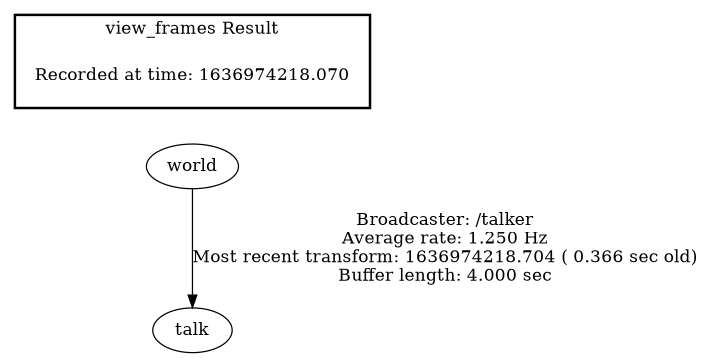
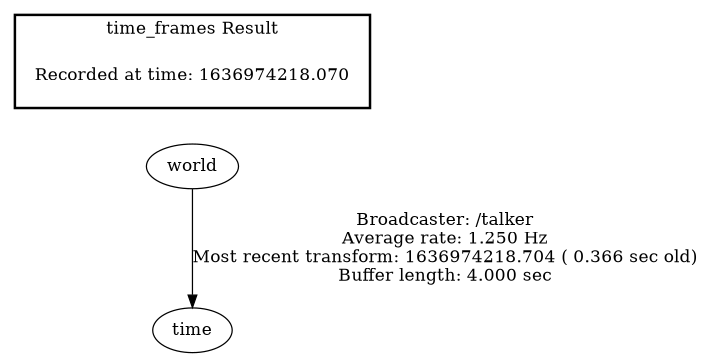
(192, 29) -> (192, 29)
(192, 330) -> (192, 330)
